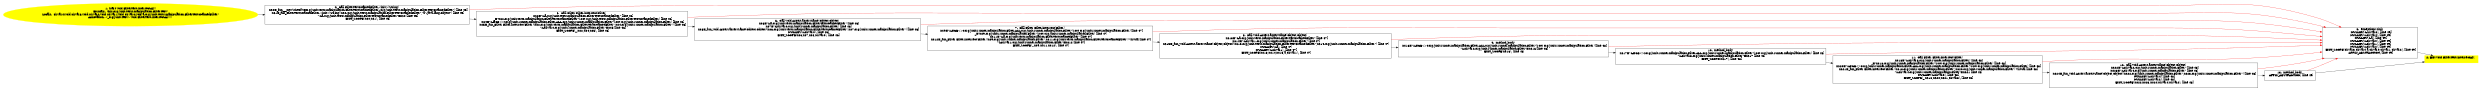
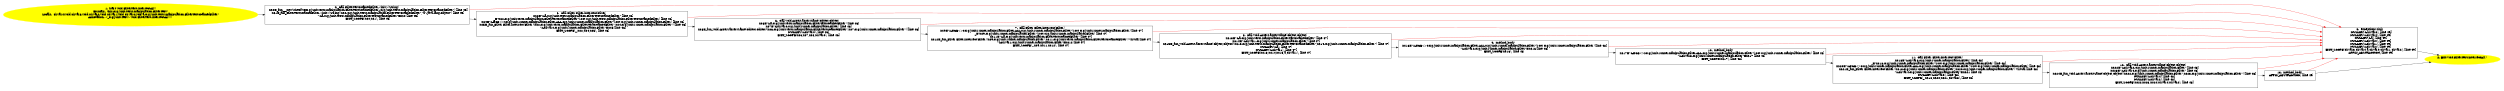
(2451, 59) -> (2462, 59)
